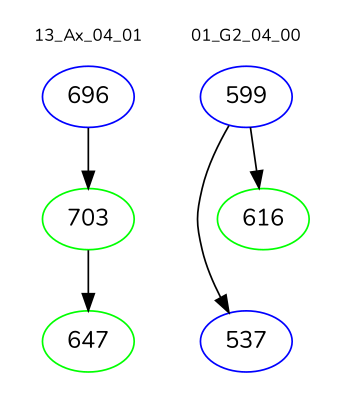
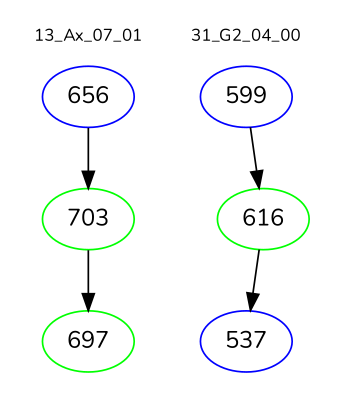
(88, 37) -> (88, 37)
(246, 37) -> (246, 37)
(88, 97) -> (88, 97)
(198, 210) -> (256, 271)
(88, 341) -> (88, 341)
